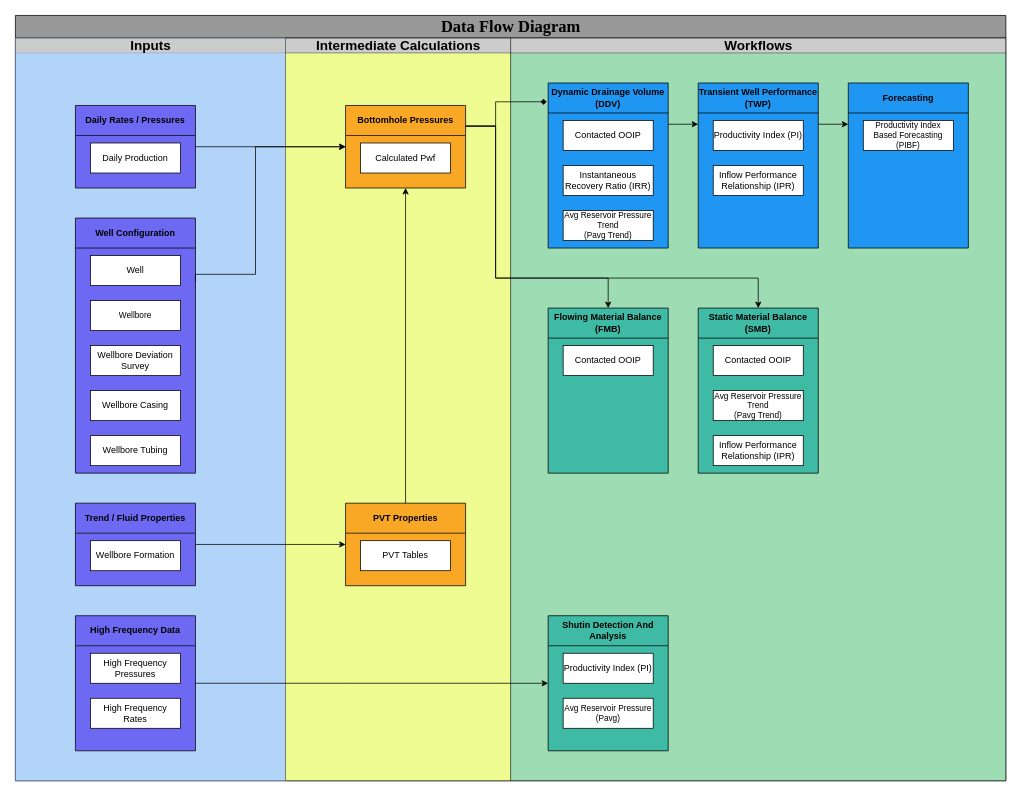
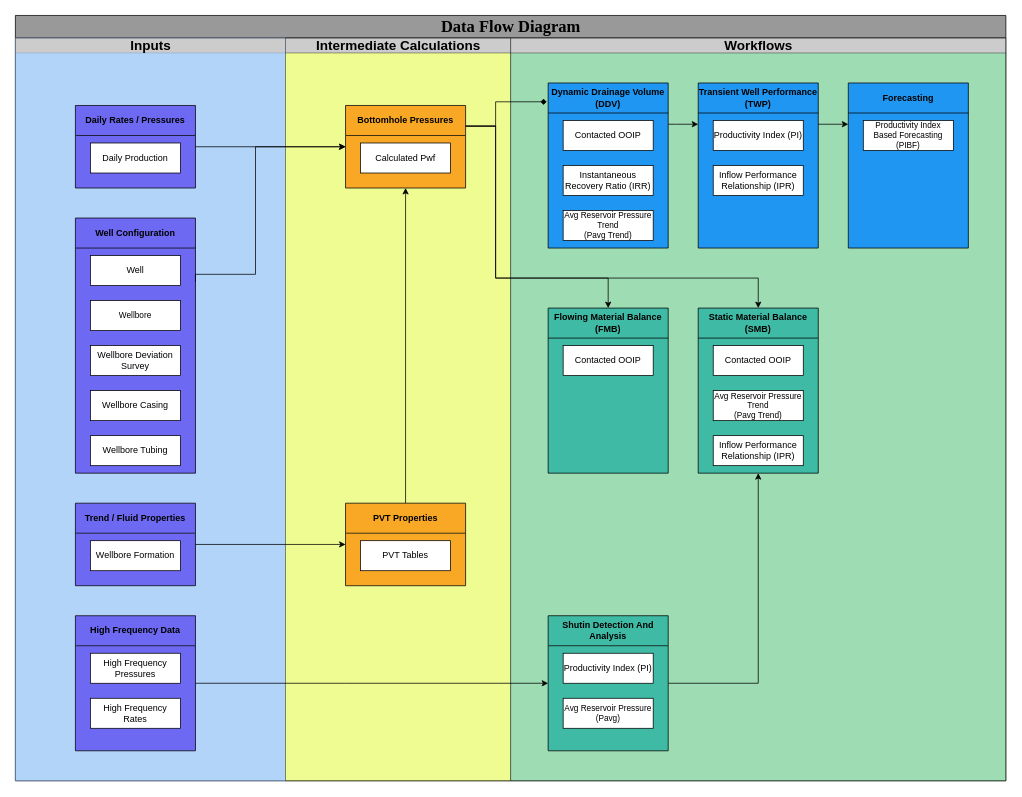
none -> (758, 626)
